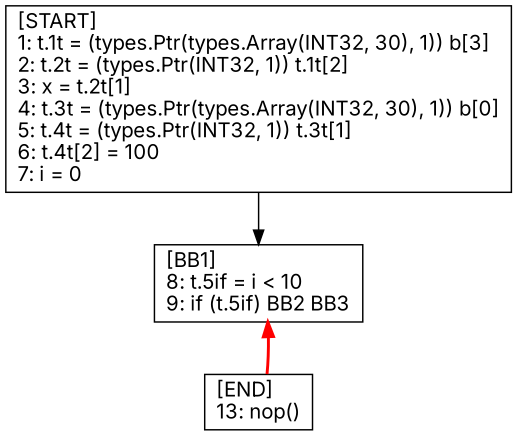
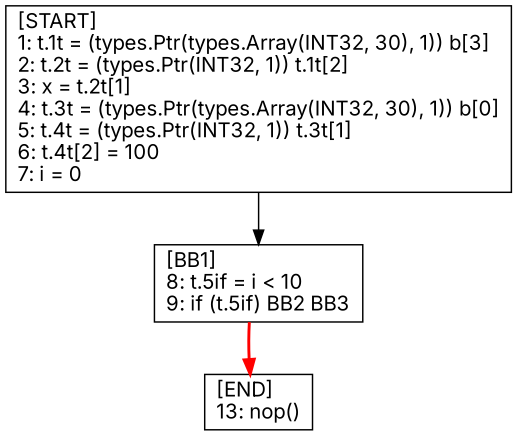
(268, 356) -> (249, 341)
